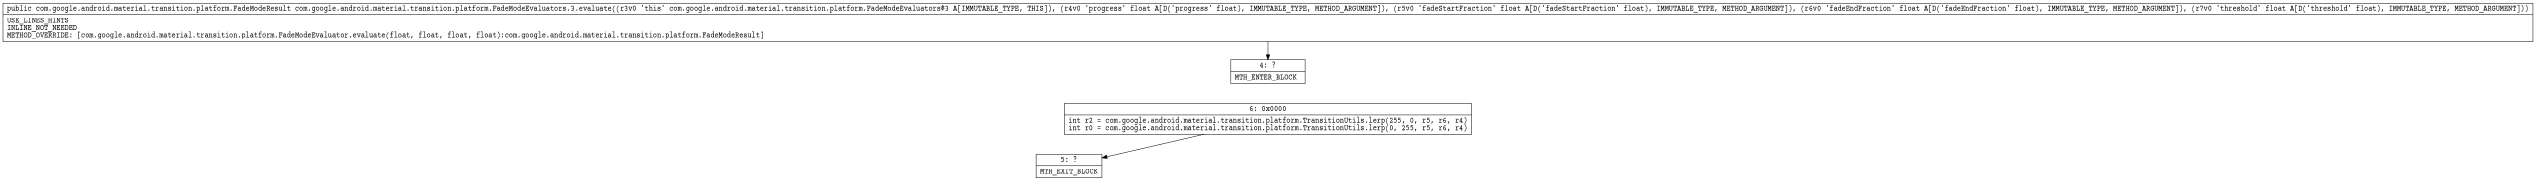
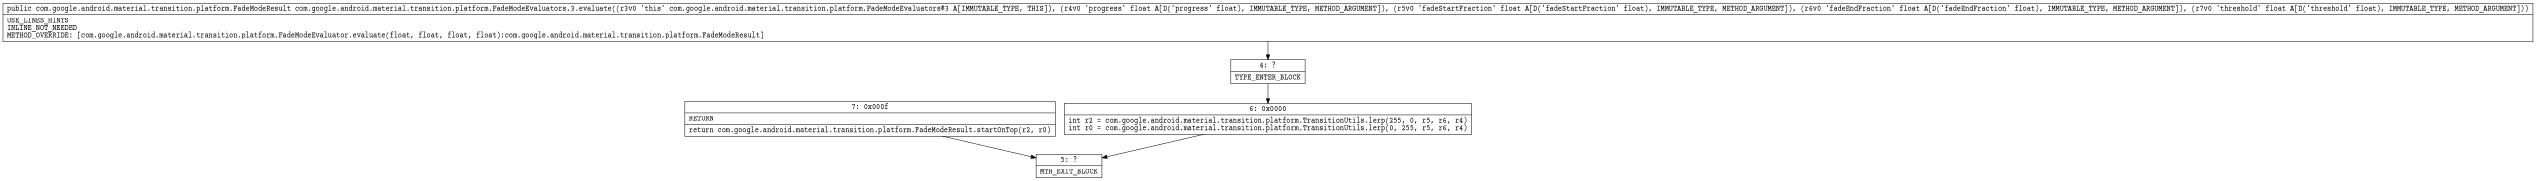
(1266, 77) -> (1268, 77)
none -> (1268, 91)
none -> (870, 119)
